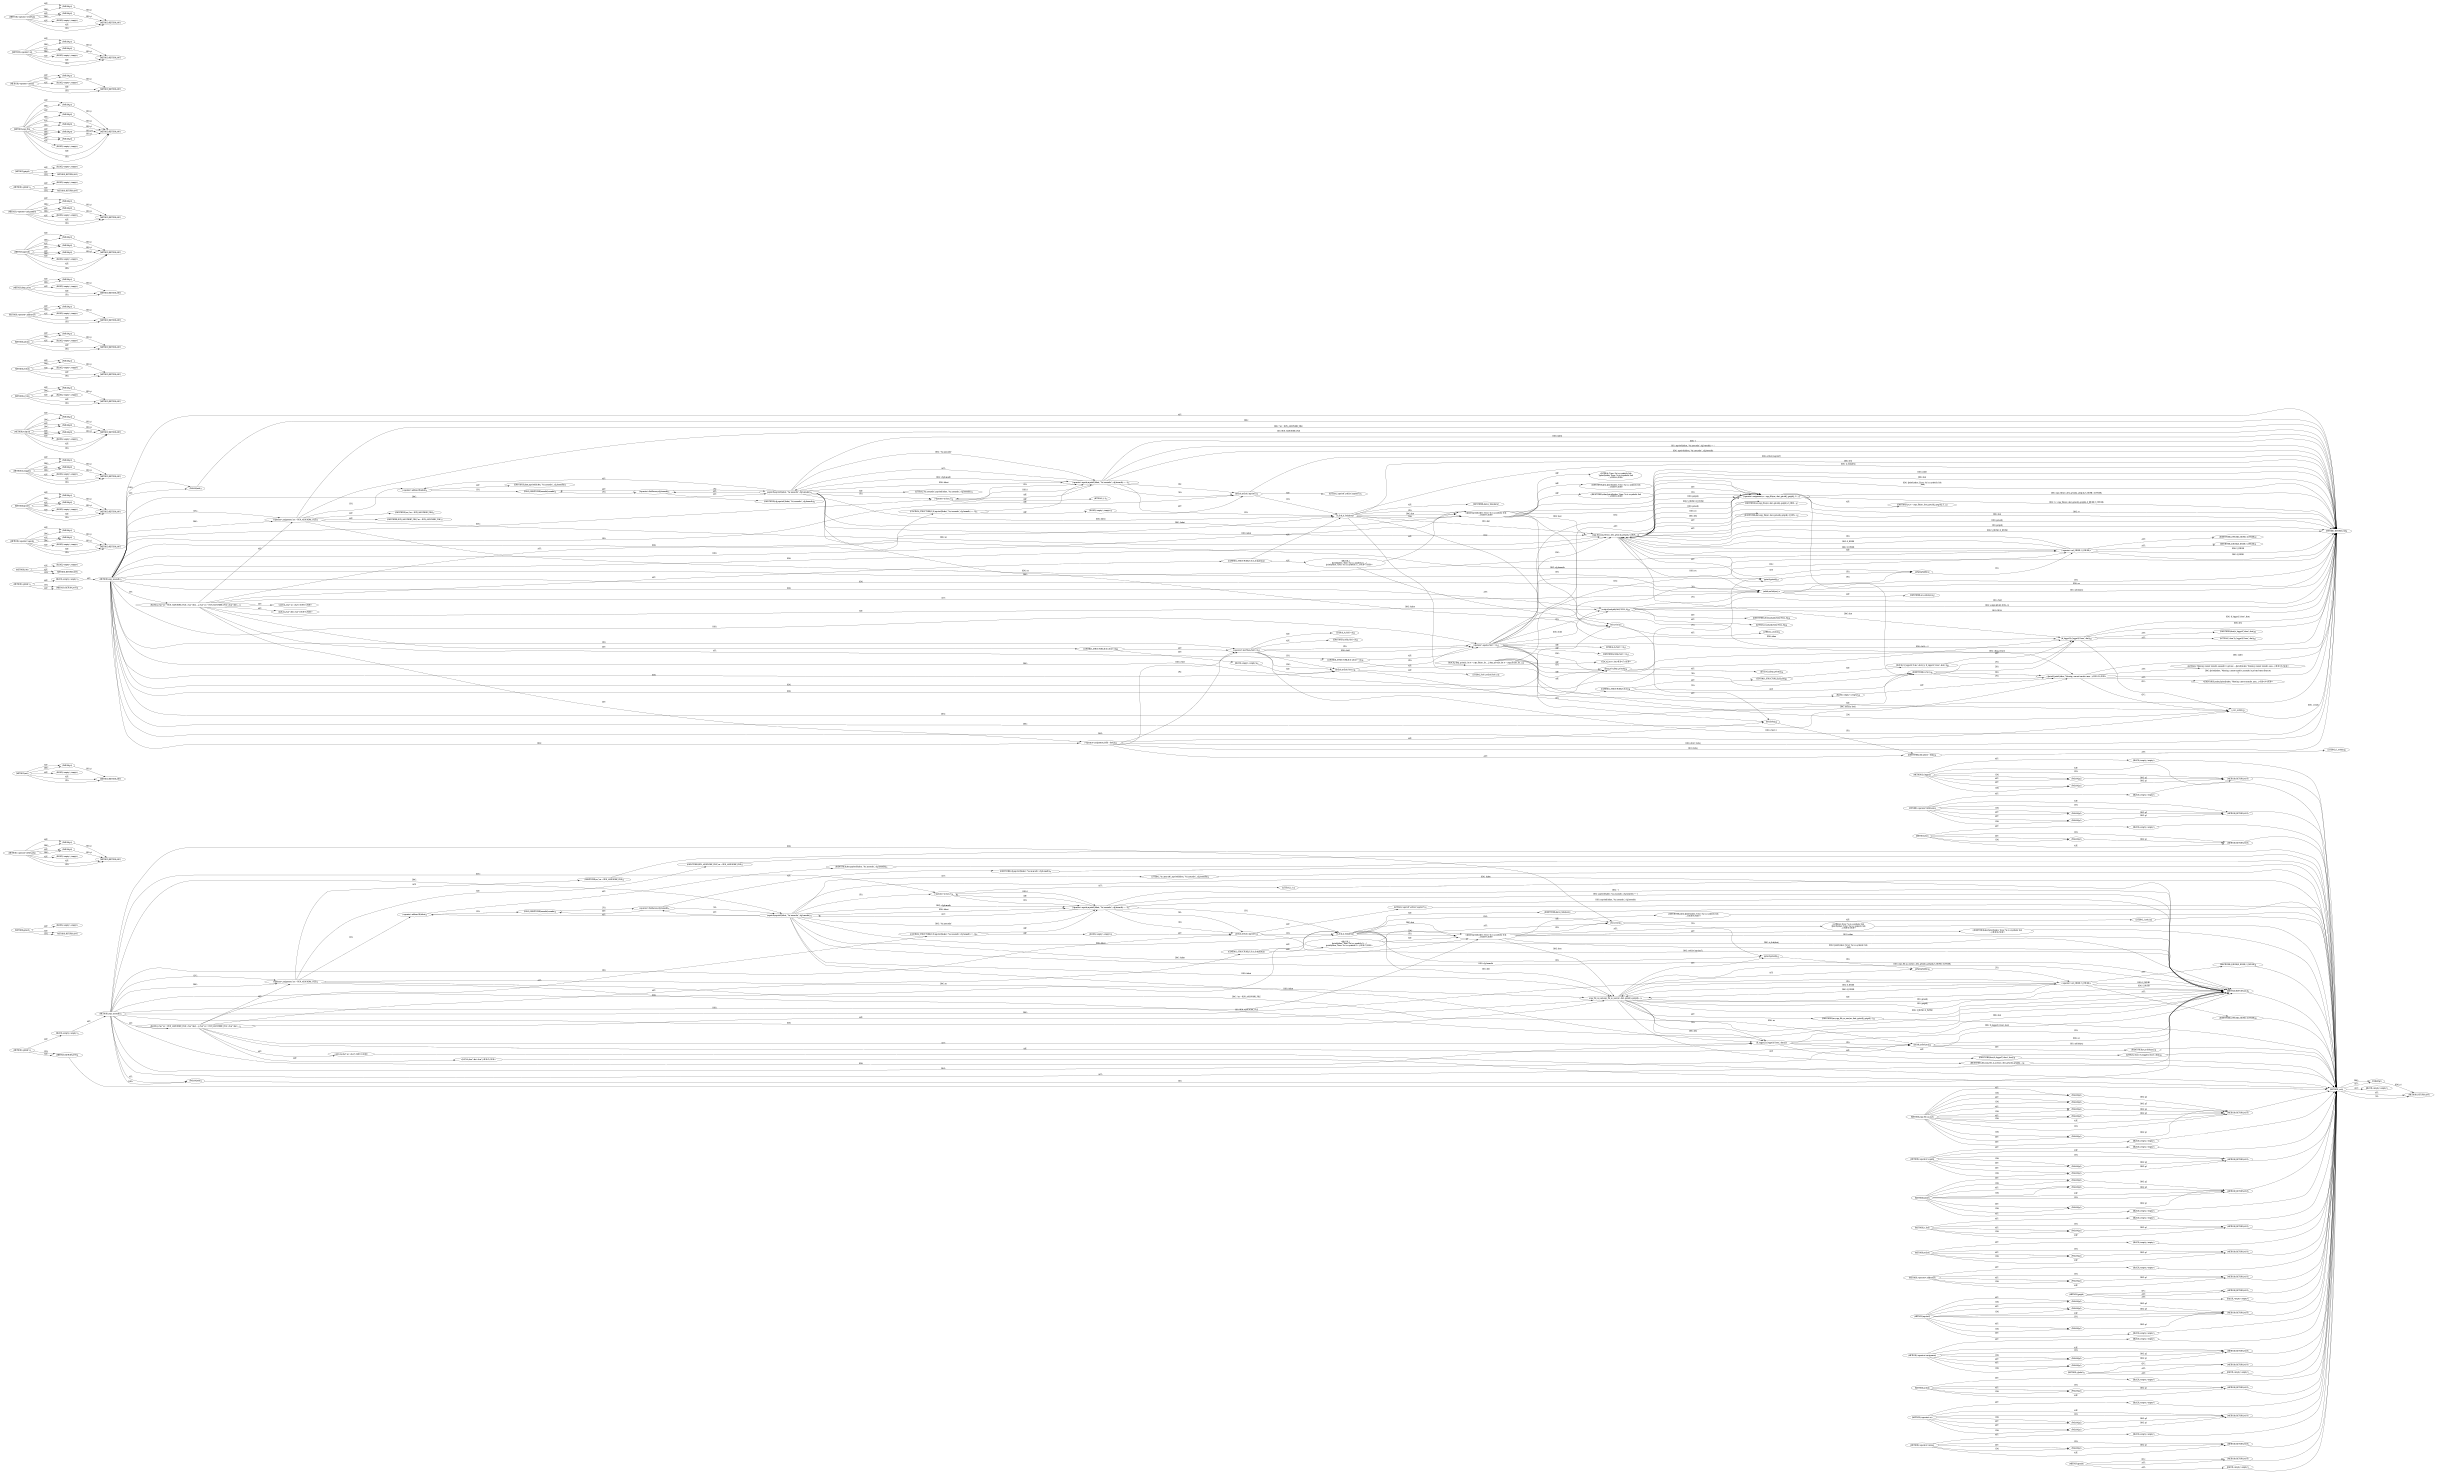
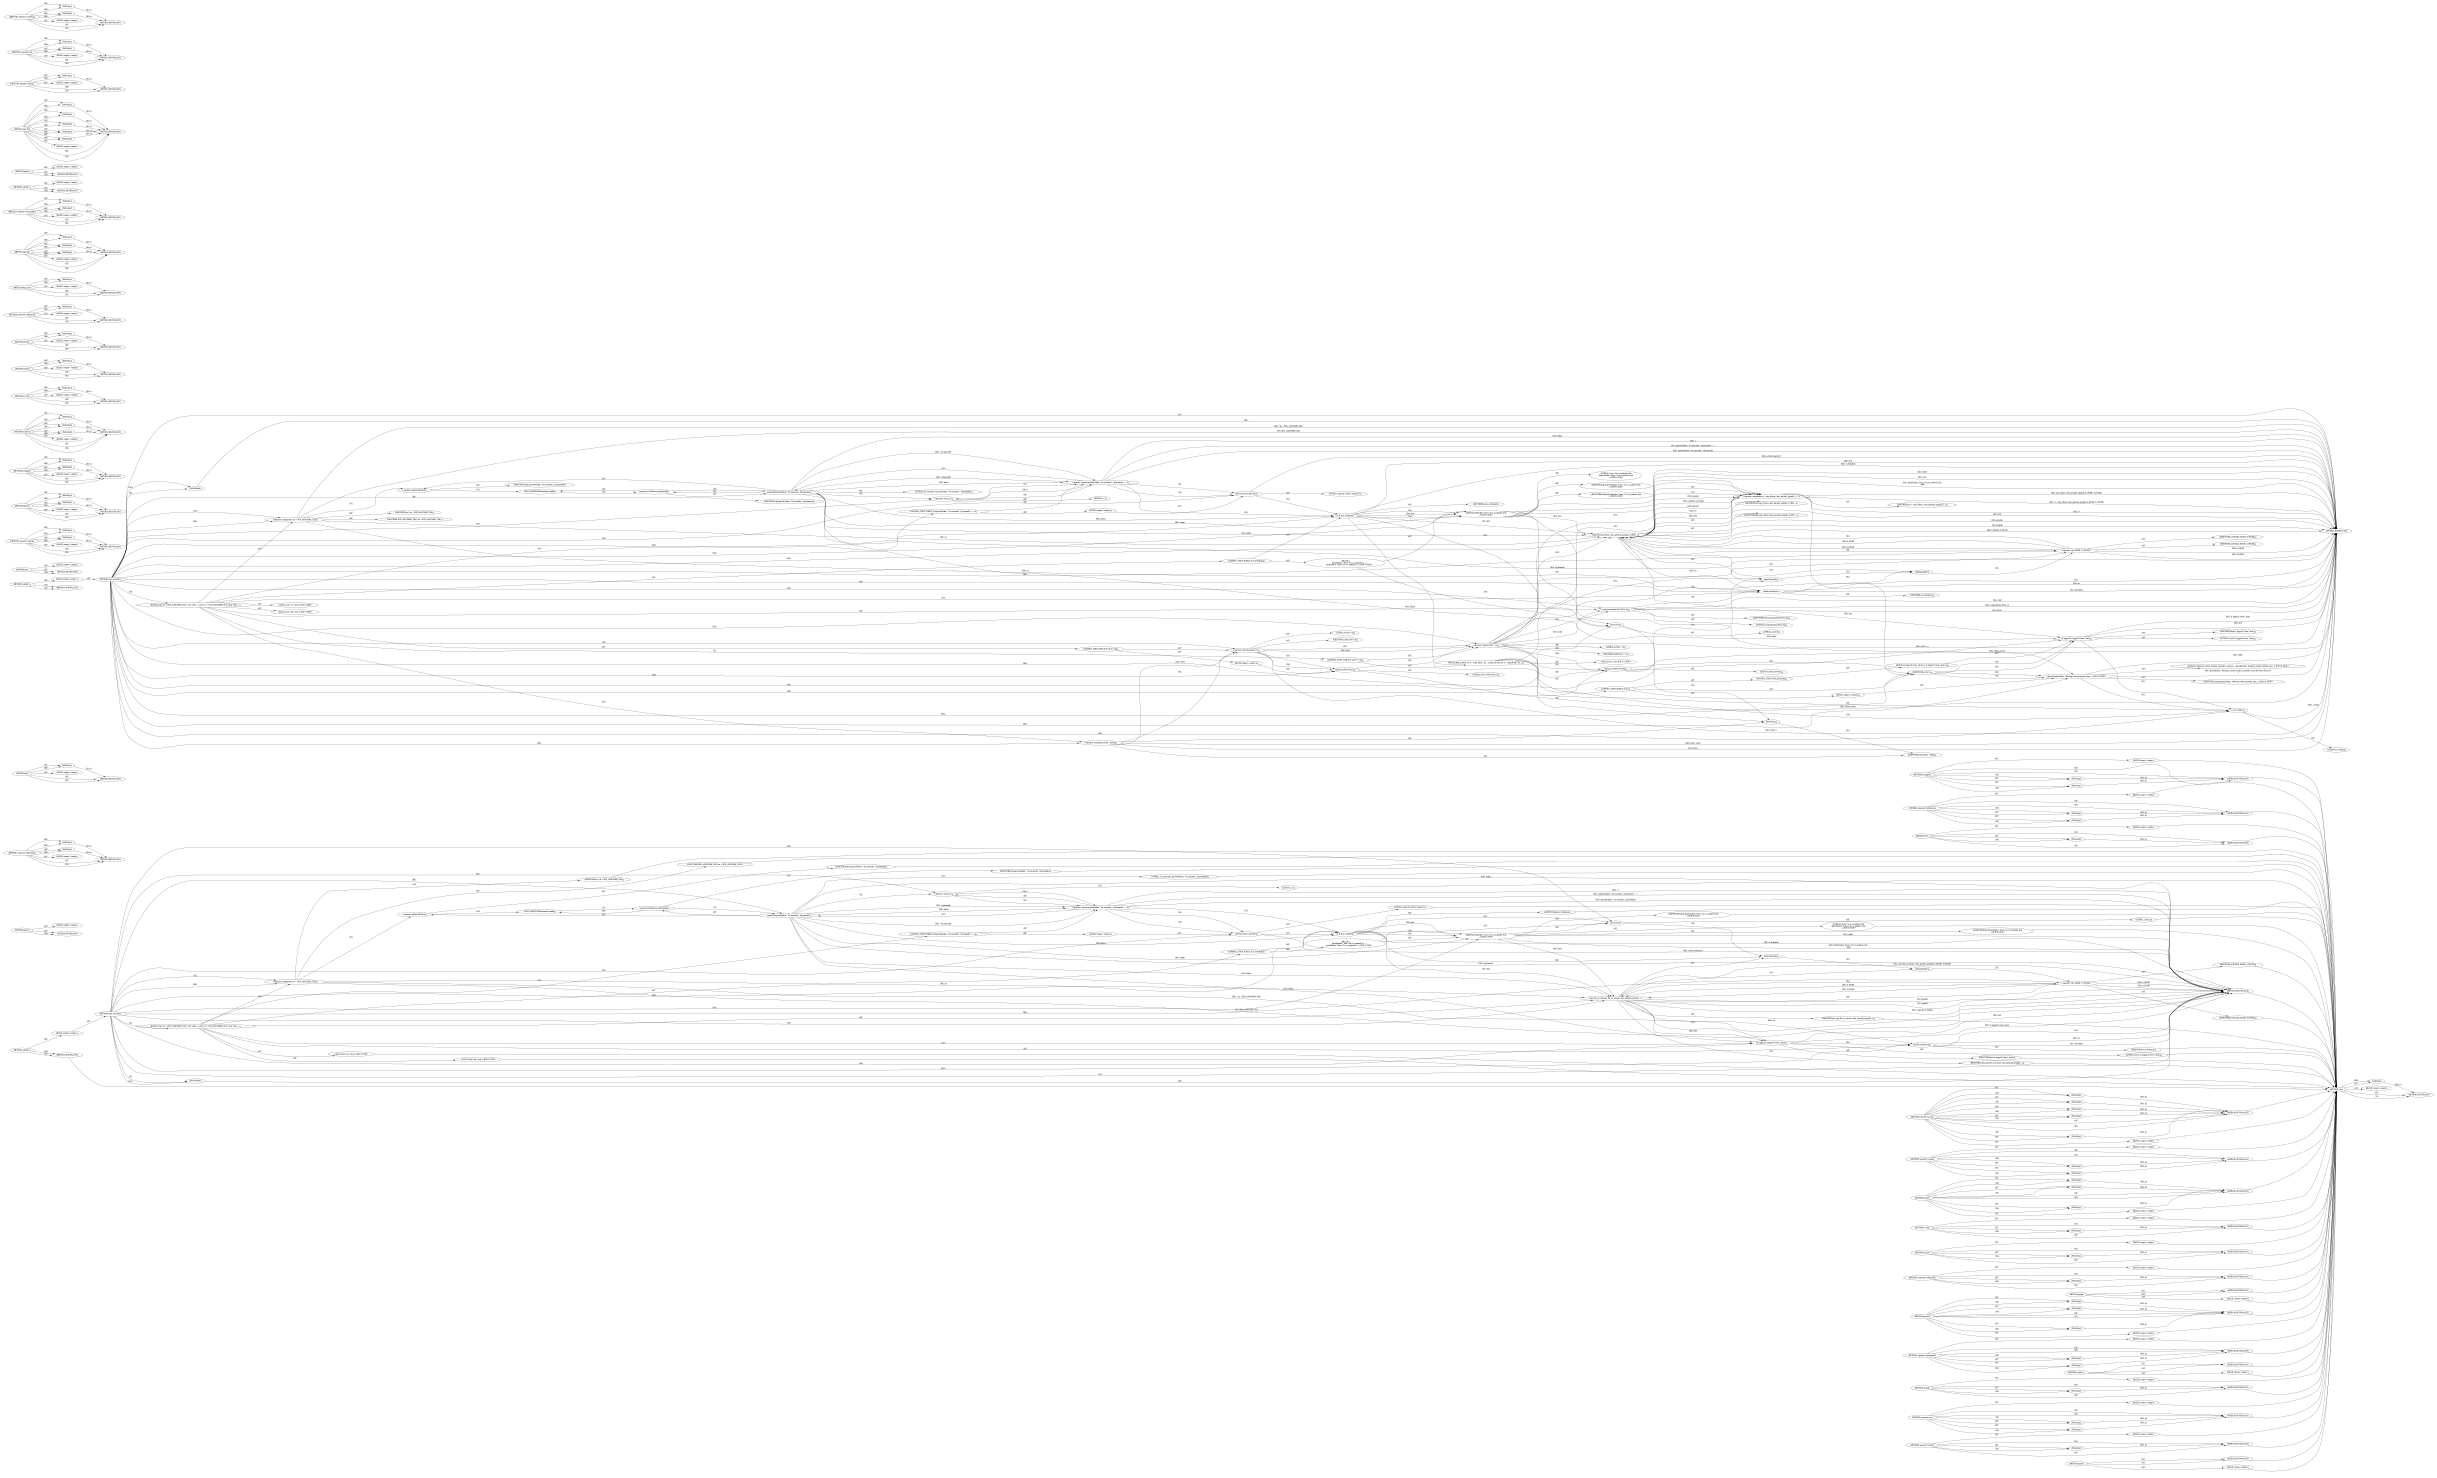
(1702, 676) -> (1769, 662)
(2132, 753) -> (2286, 730)
